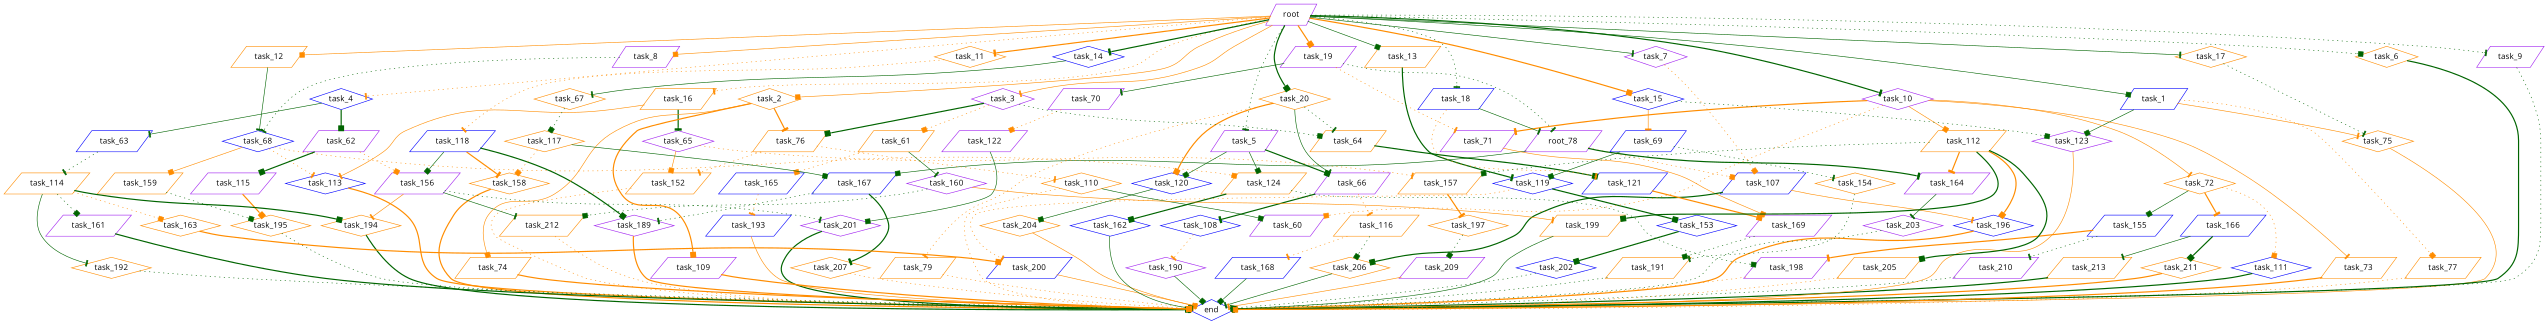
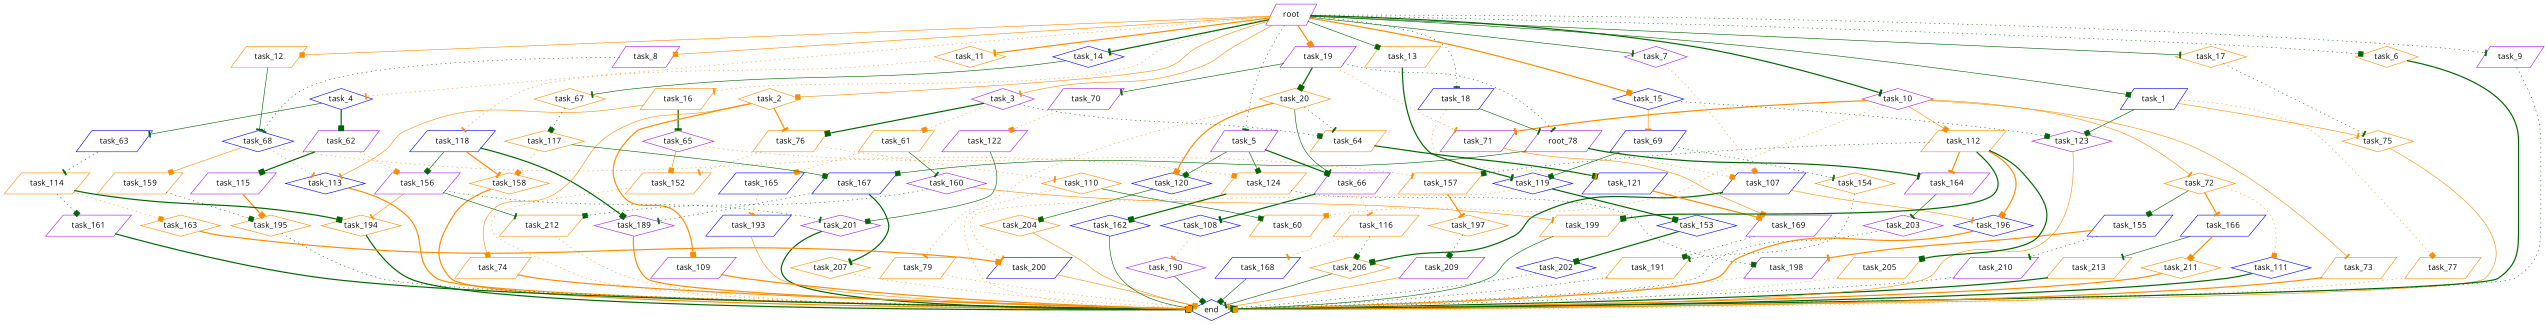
(1274, 56) -> (1308, 76)
(1288, 226) -> (1288, 226)
(2203, 246) -> (2203, 246)
(111, 268) -> none
